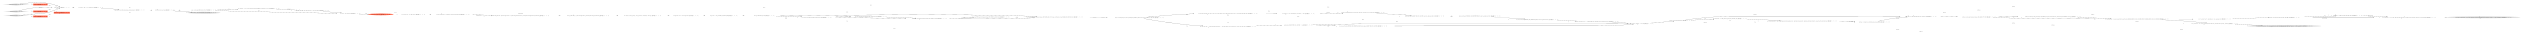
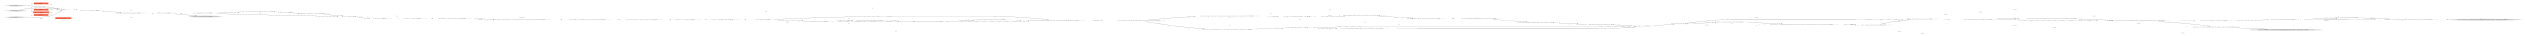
none -> (41, 12)
(381, 14) -> (382, 18)
